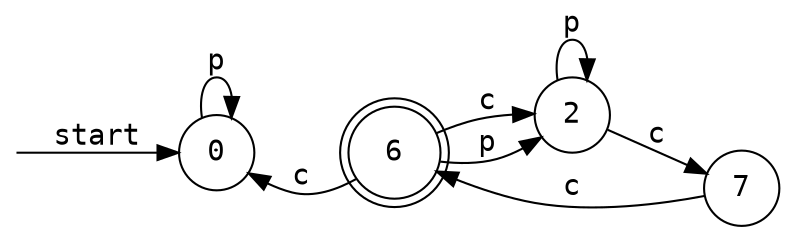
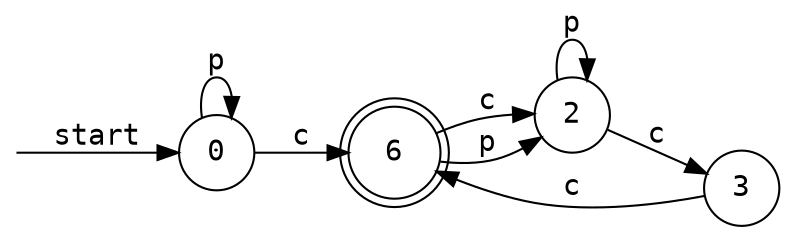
(742, 188) -> (742, 188)
(312, 194) -> (291, 153)
